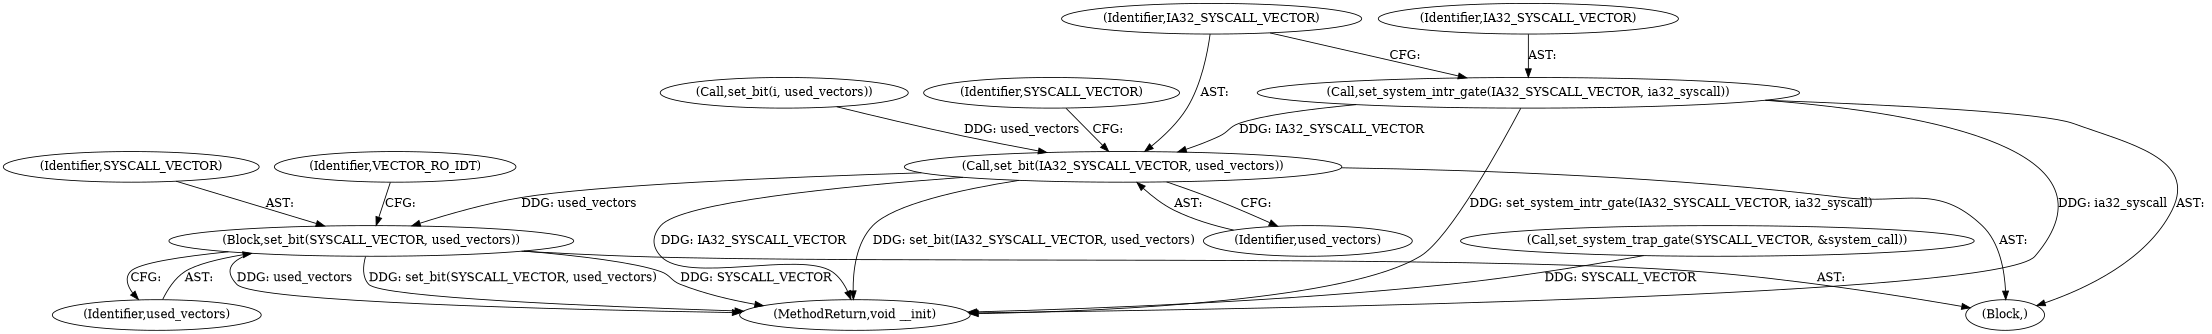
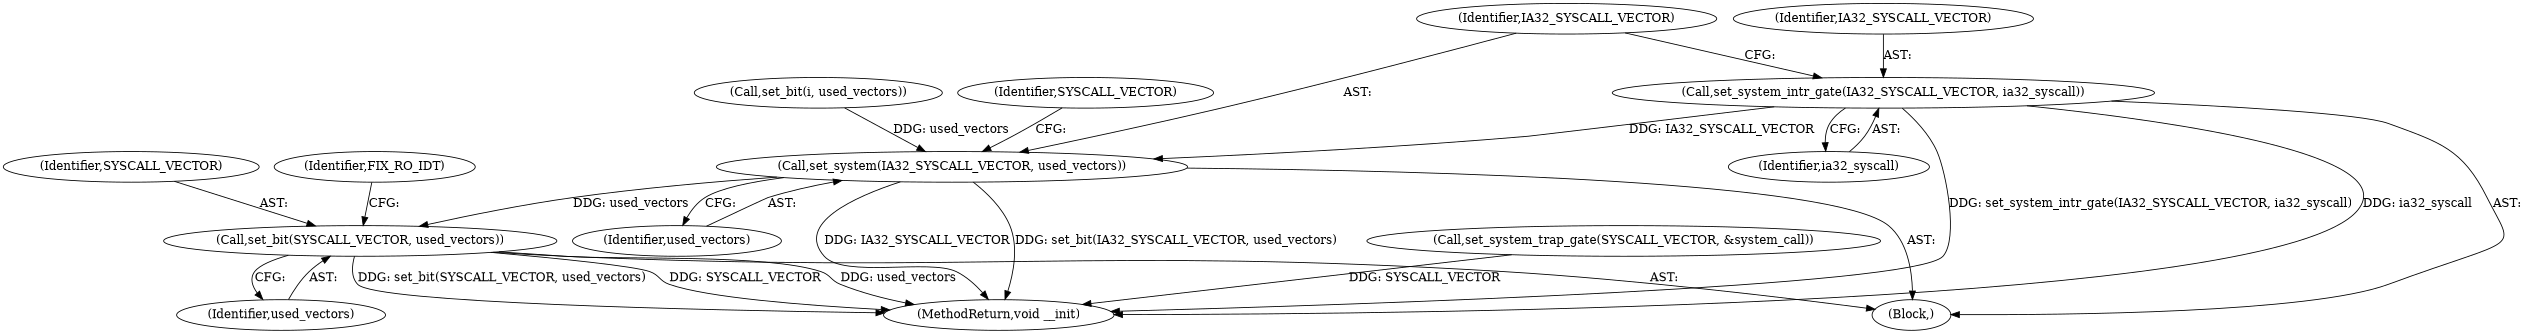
(395, 167) -> (375, 167)
(1123, 167) -> (952, 167)
none -> (1829, 167)
(371, 241) -> (360, 241)
